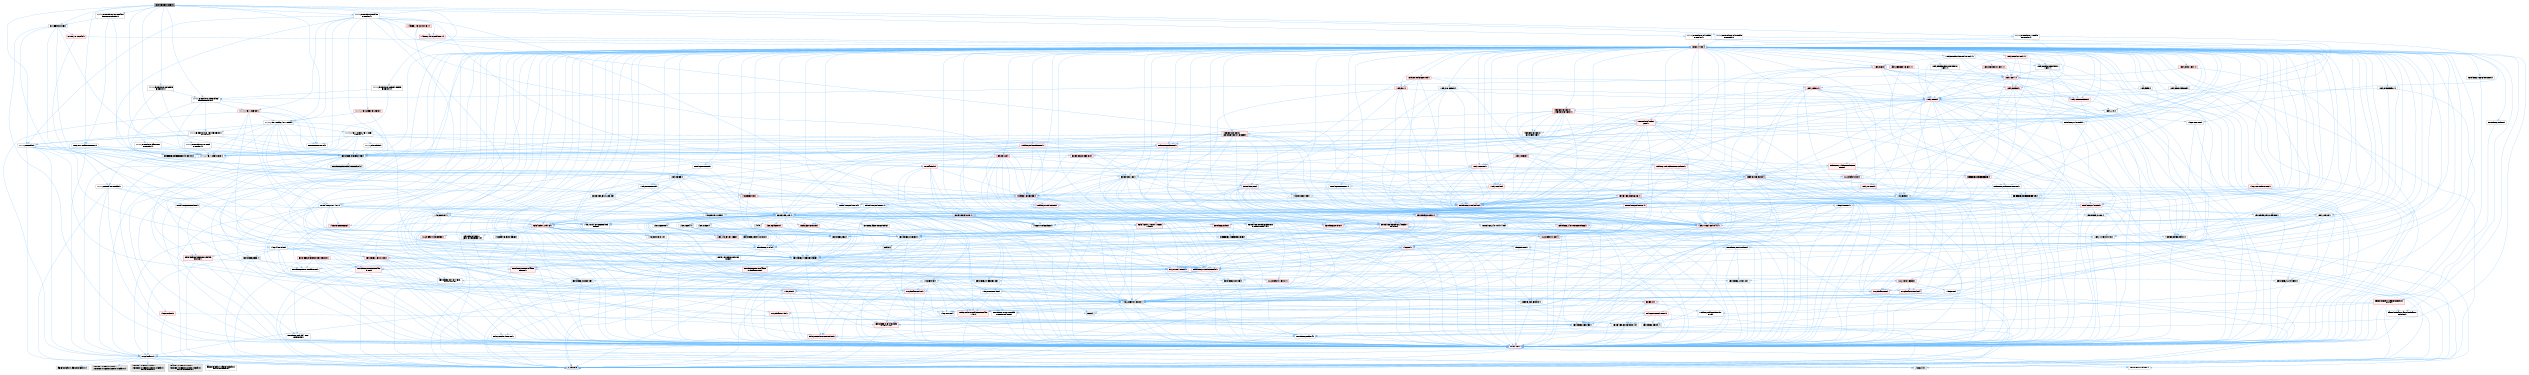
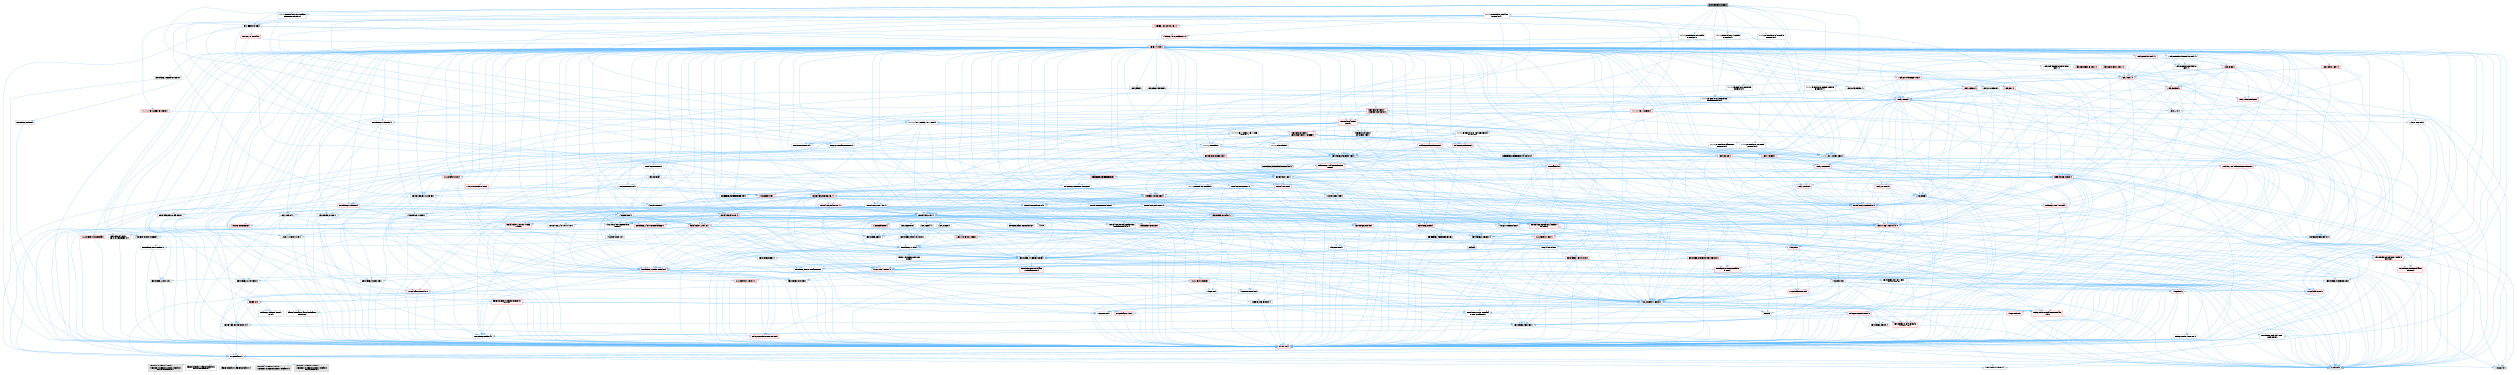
(611, 318) -> (1783, 305)
